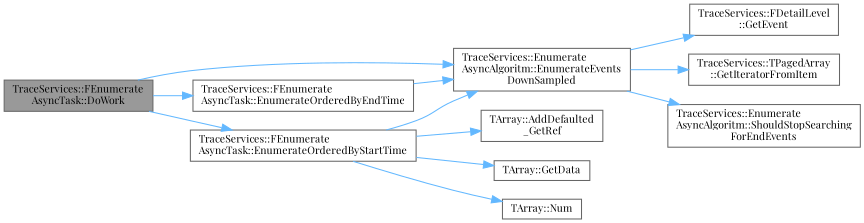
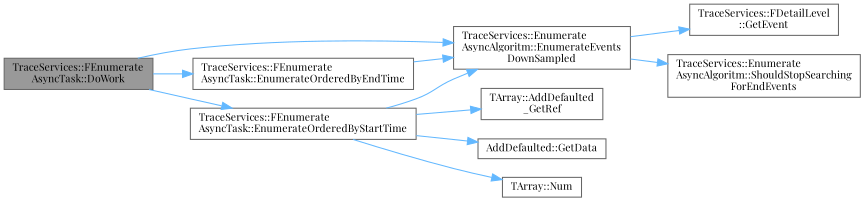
(764, 70) -> none
(542, 171) -> (542, 149)
